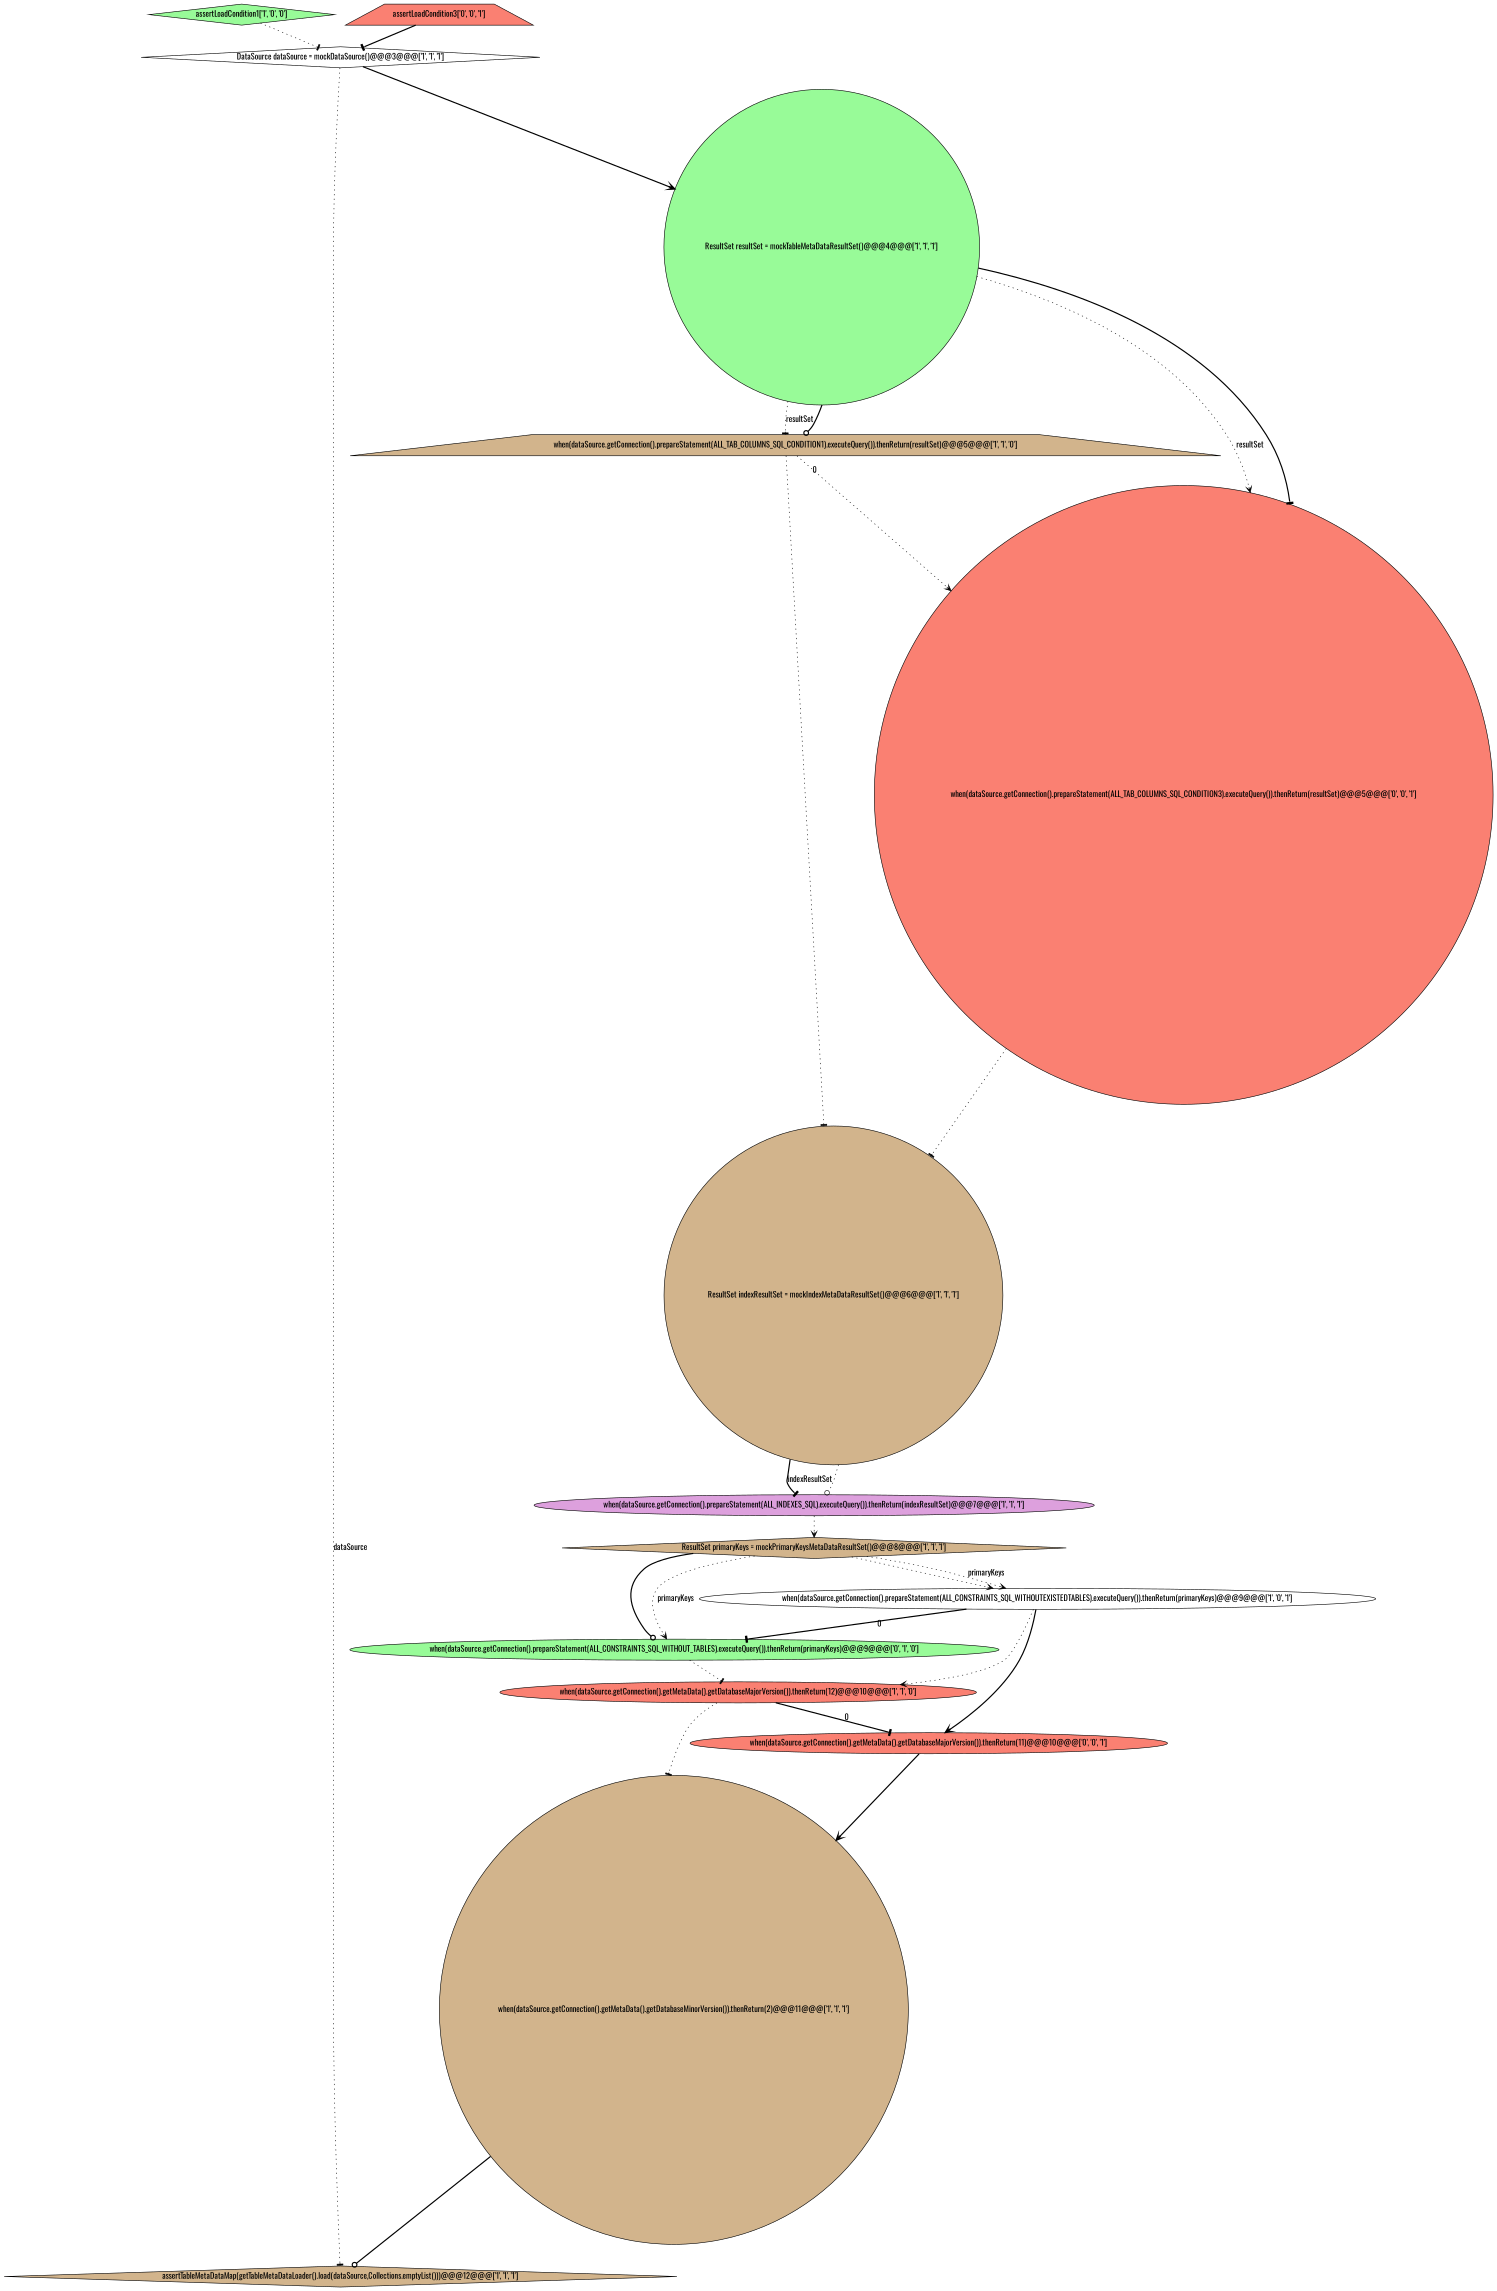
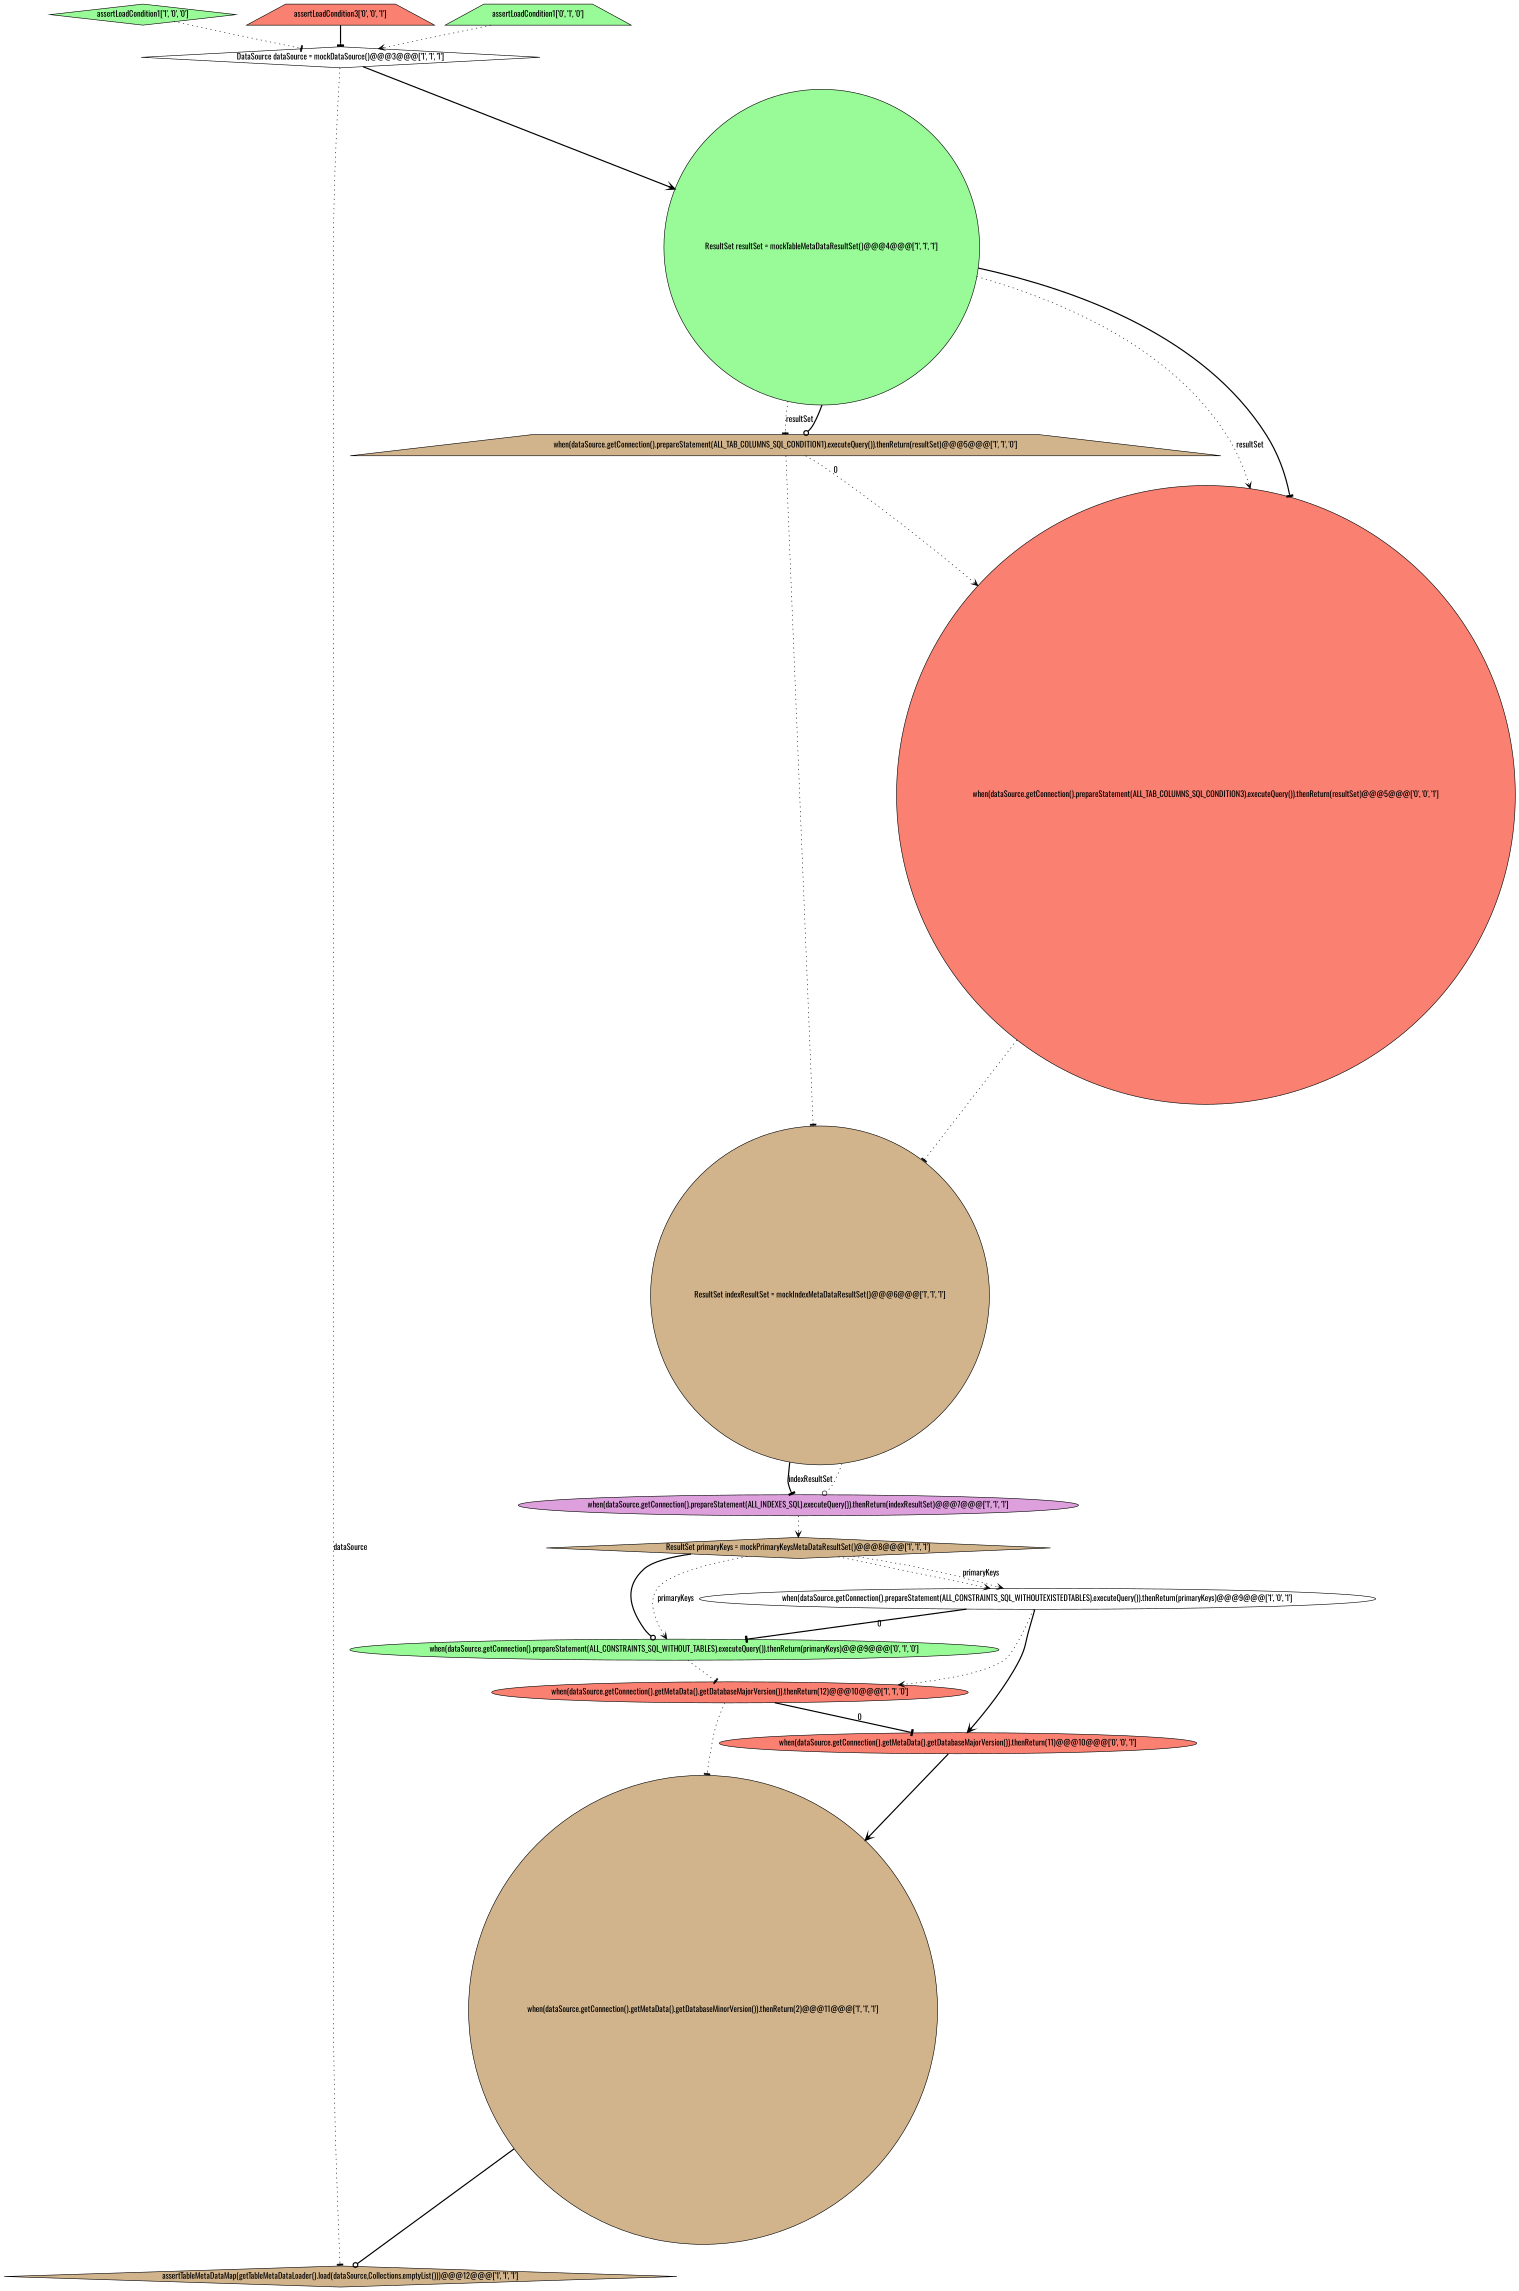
none -> (538, 15)
